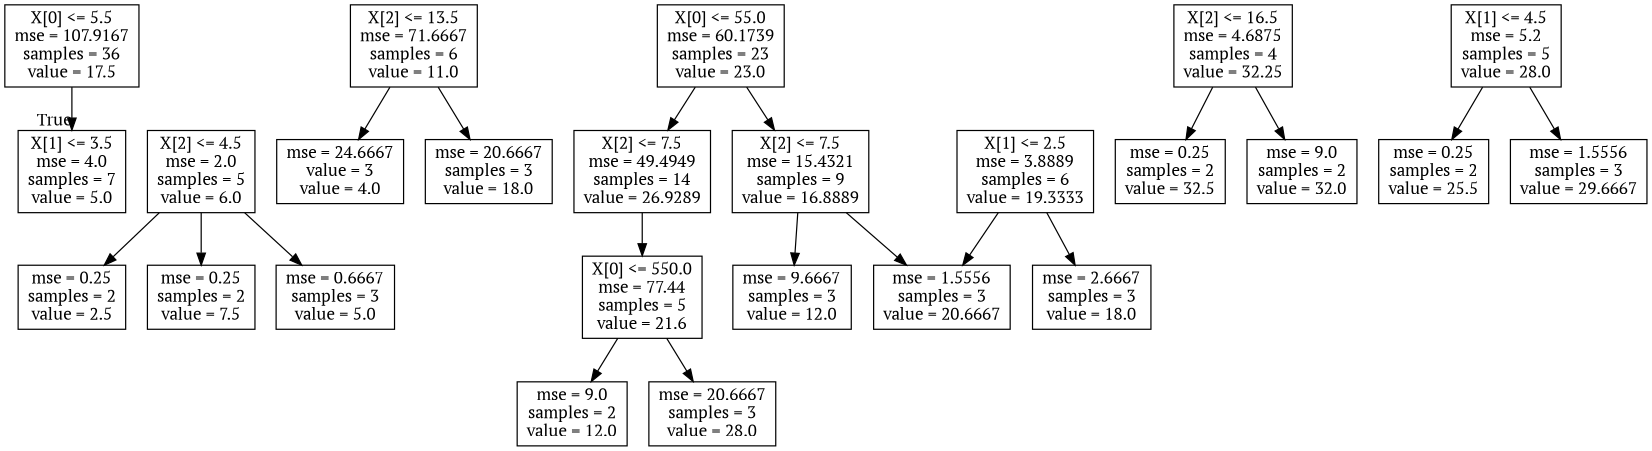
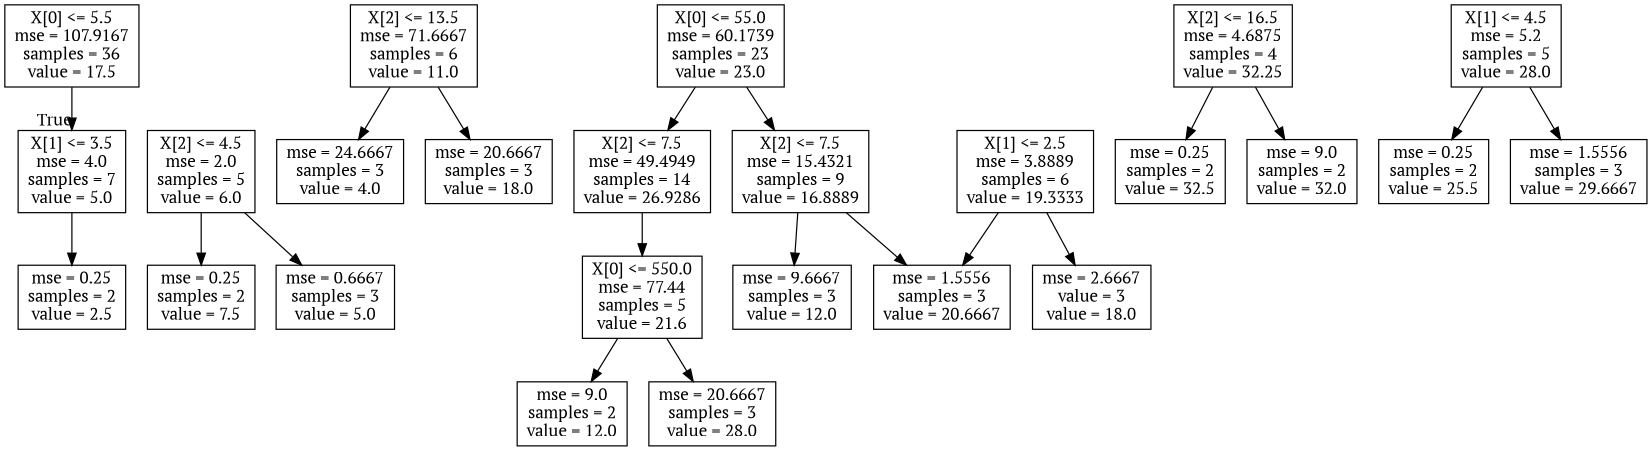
(340, 172) -> (340, 172)
(642, 172) -> (642, 172)
(136, 235) -> (72, 233)
(1092, 297) -> (1092, 297)
